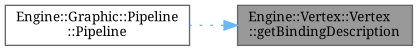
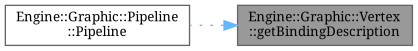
(325, 25) -> (325, 25)
